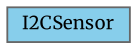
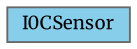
(69, 25) -> (69, 25)
